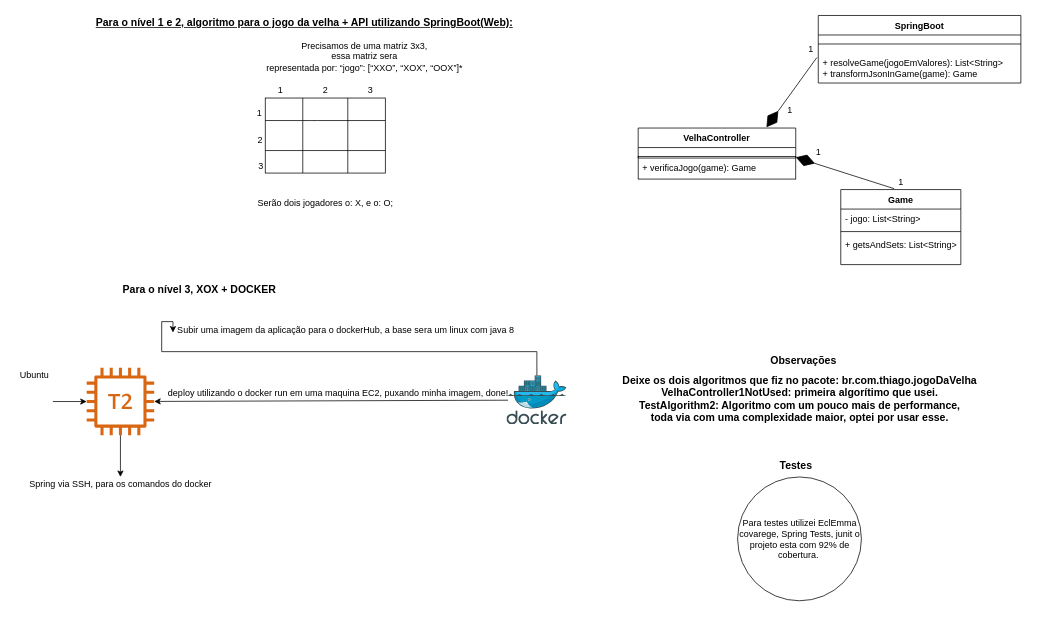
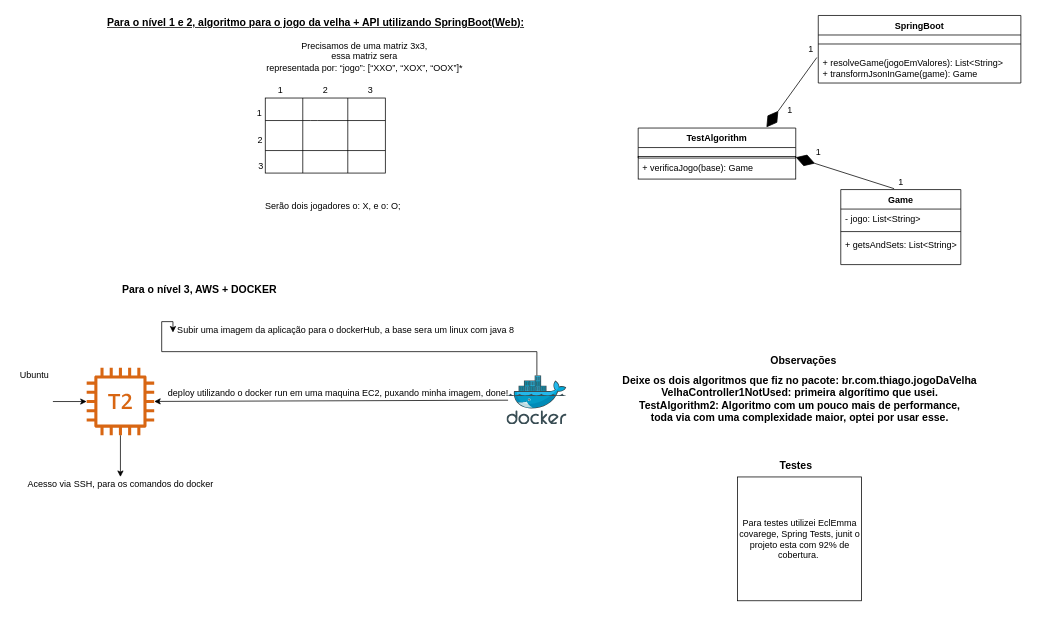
(304, 23) -> (315, 23)
(716, 138) -> (716, 138)
(702, 168) -> (702, 168)
(325, 203) -> (333, 207)
(200, 289) -> (200, 289)
(121, 484) -> (121, 484)
(799, 539) -> (799, 539)
